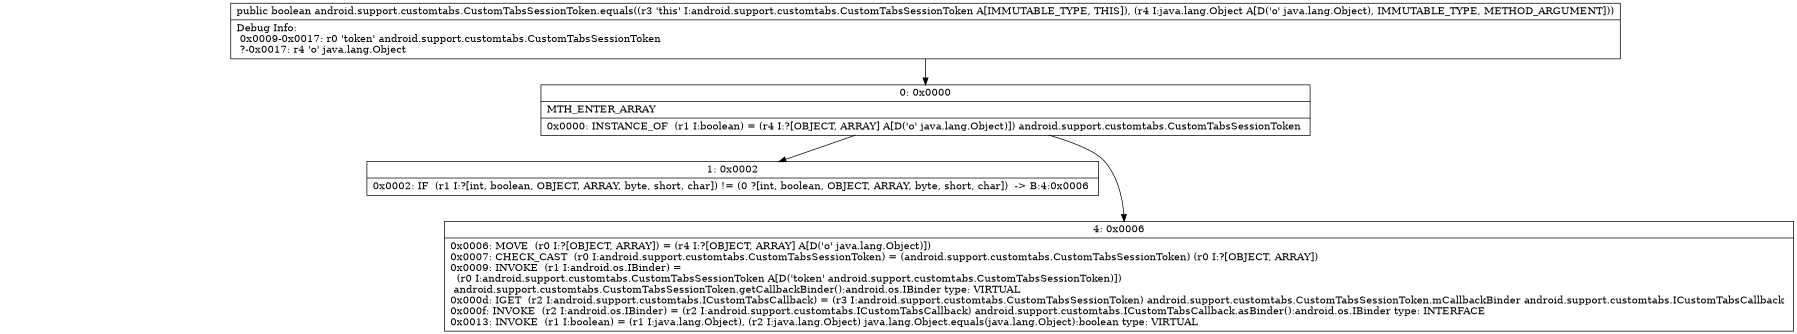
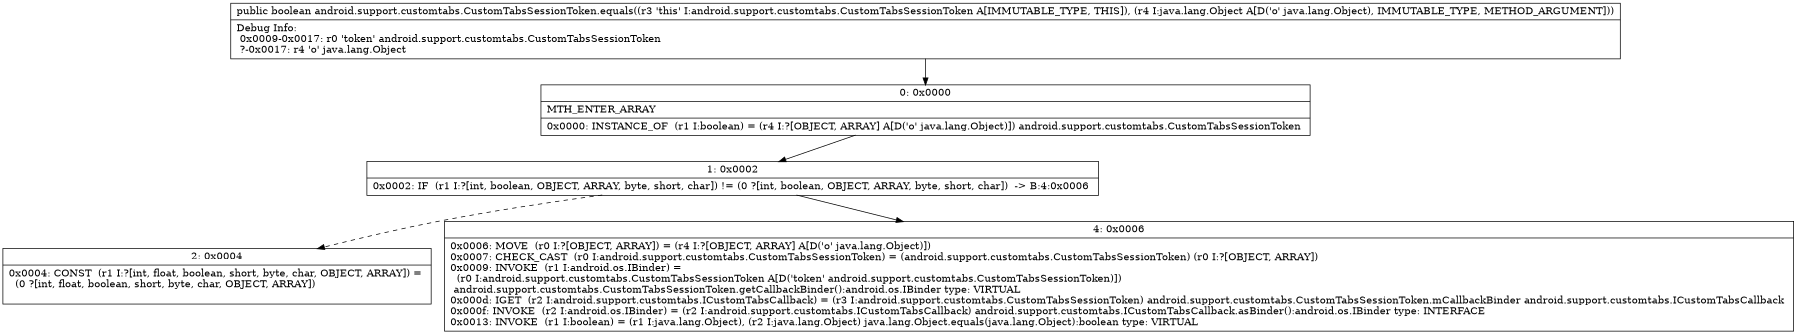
(1103, 159) -> (846, 207)
none -> (217, 276)
